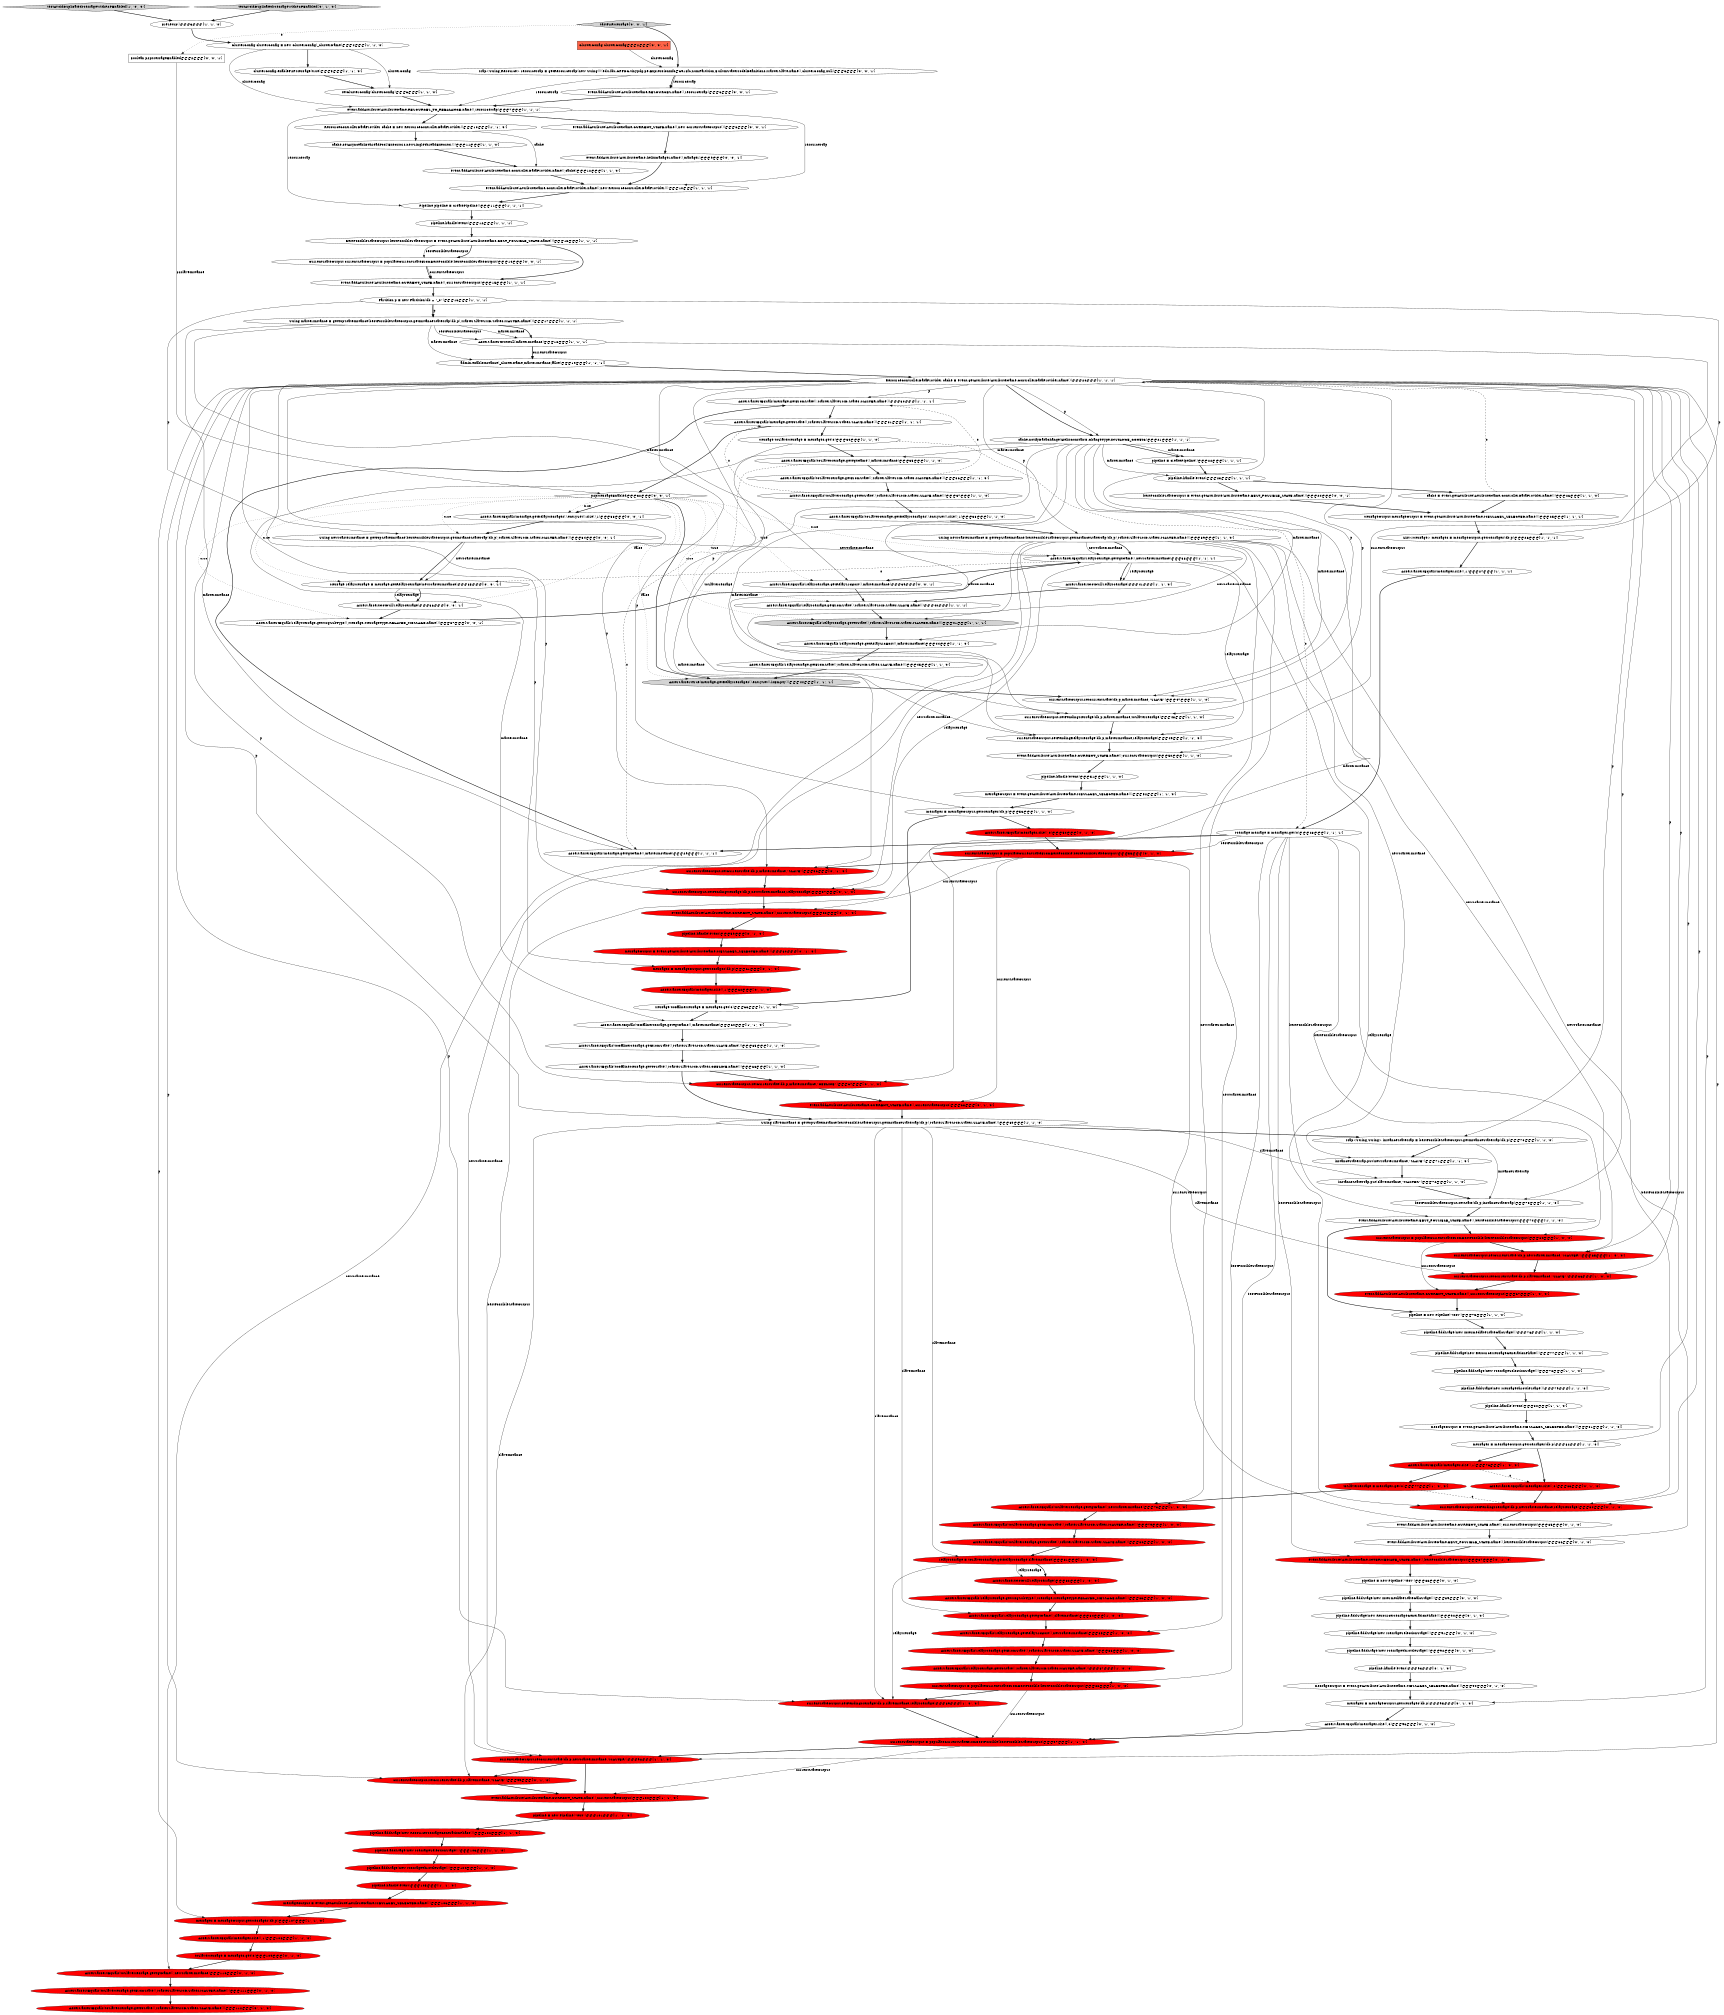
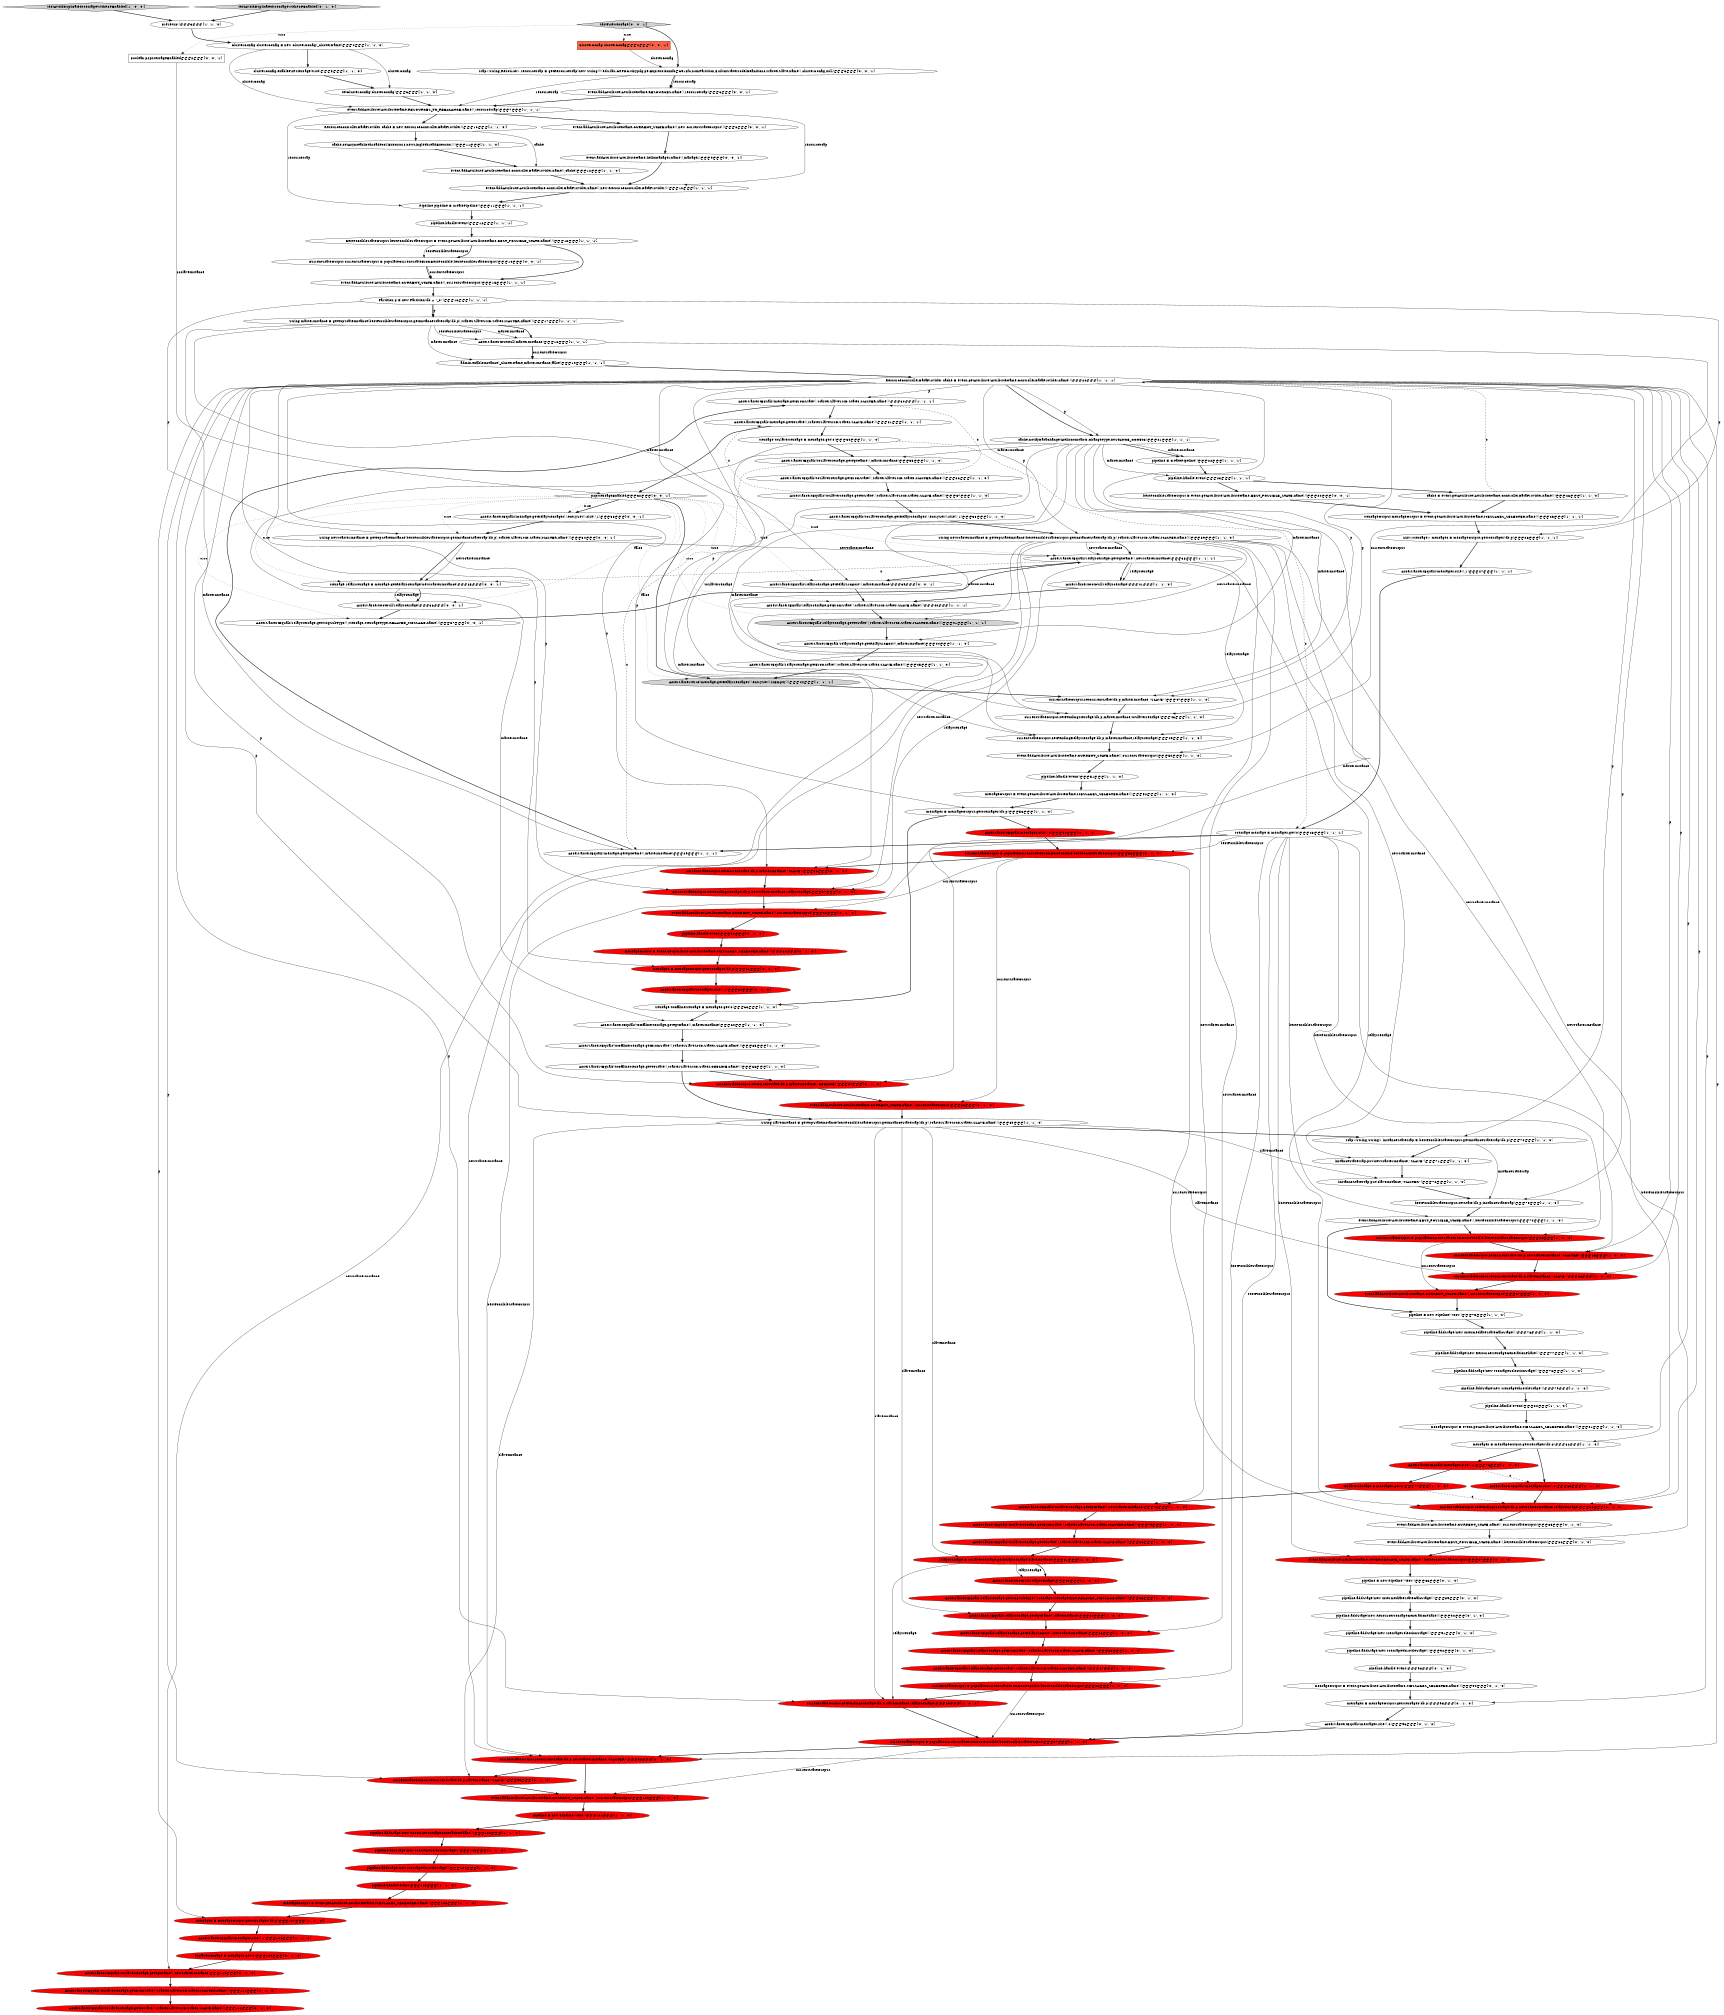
none -> (624, 34)
(282, 35) -> (282, 35)
